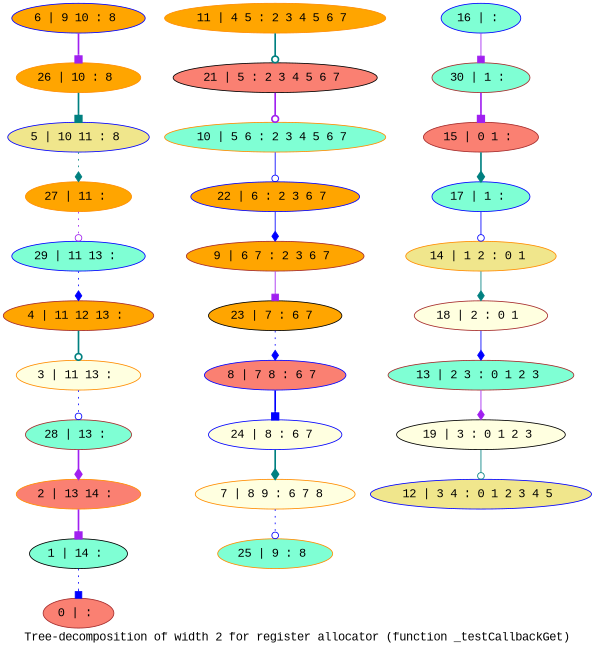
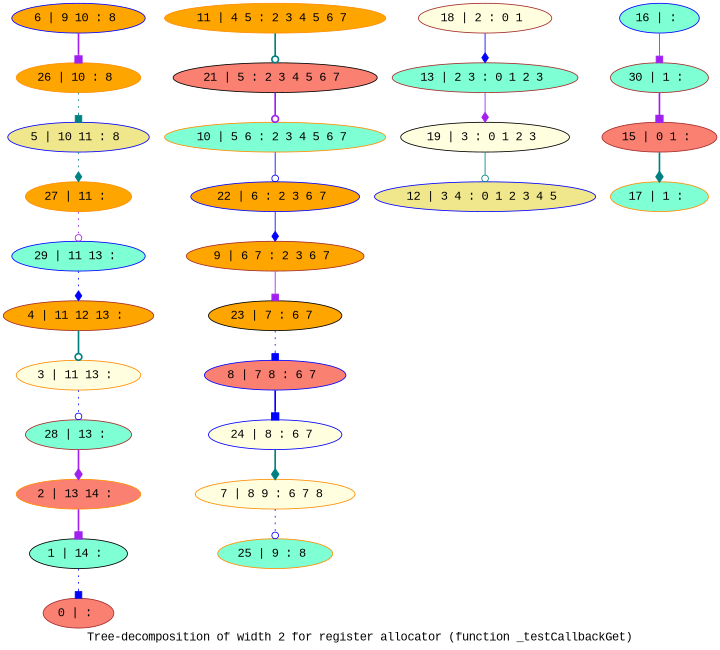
(79, 103) -> (79, 103)
(481, 197) -> (659, 197)
(481, 256) -> none
(275, 341) -> (275, 341)
